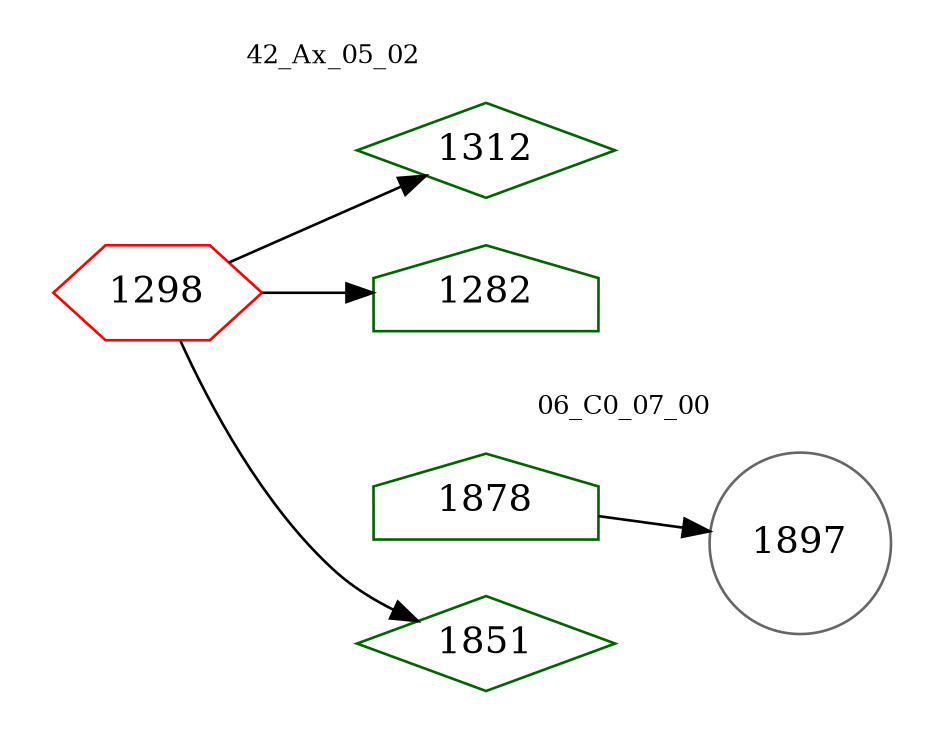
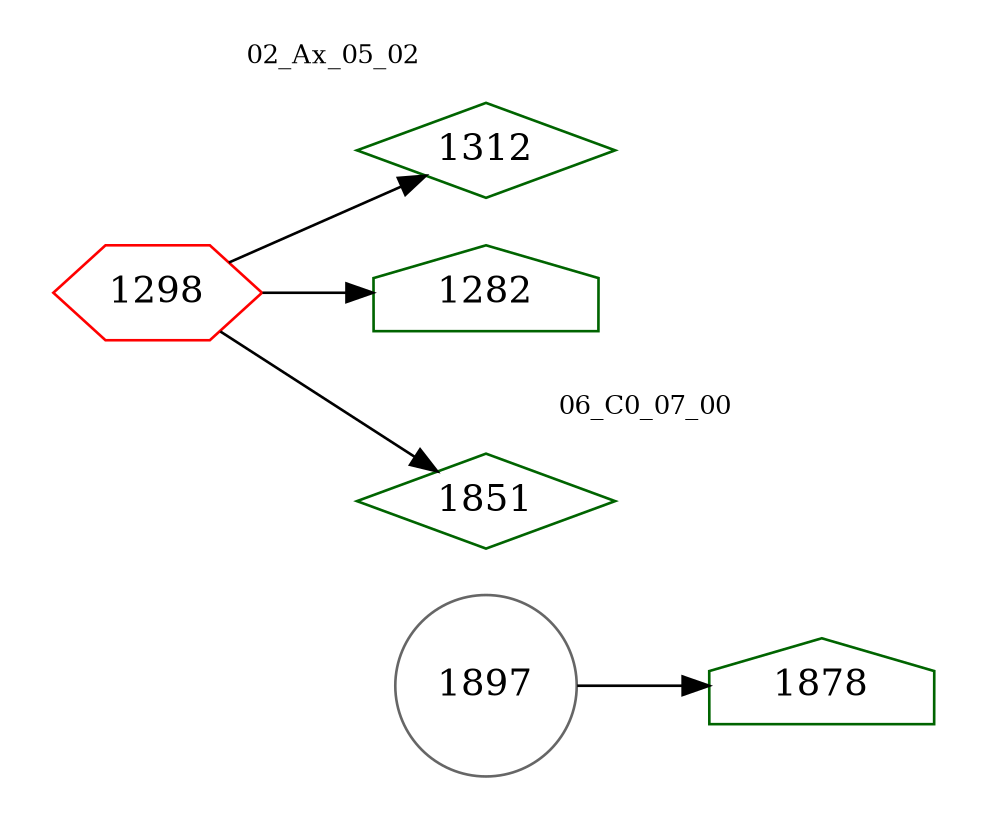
(334, 57) -> (334, 57)
(641, 522) -> (630, 686)
